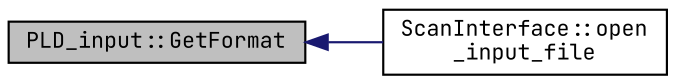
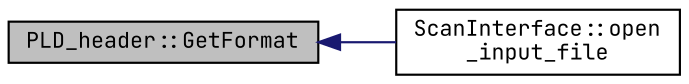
(157, 42) -> (163, 42)
